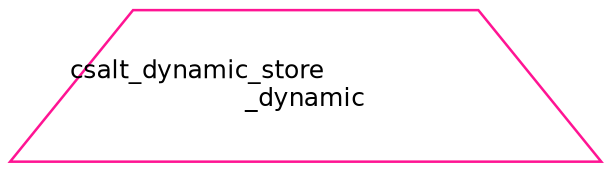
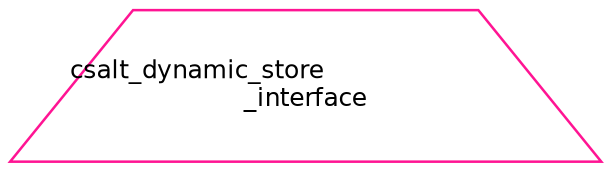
(306, 86) -> (306, 86)
